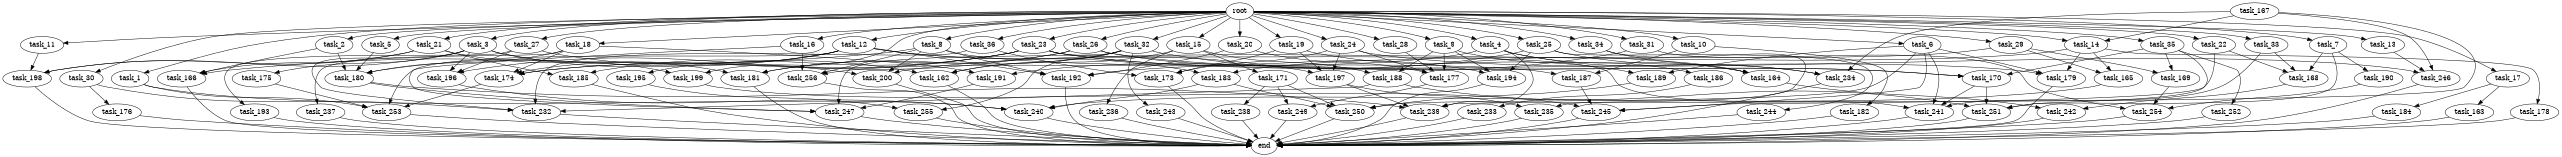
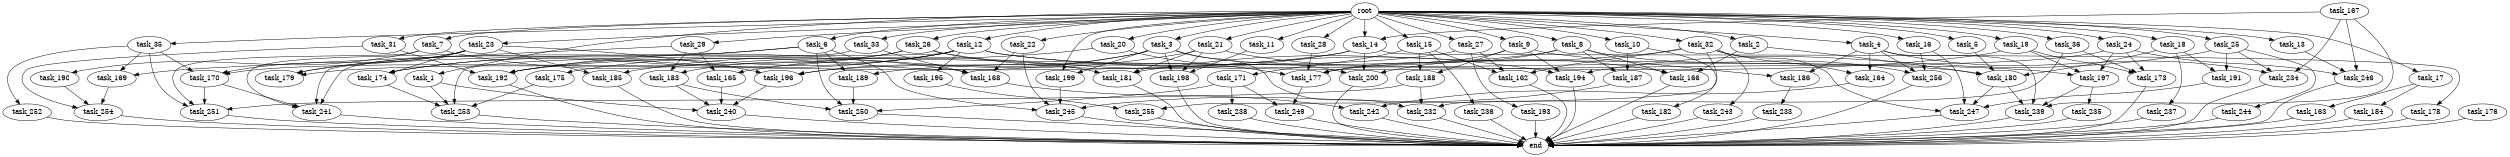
(1590, 45) -> none
(541, 61) -> none
none -> (1835, 61)
(81, 79) -> none
(1674, 138) -> none
